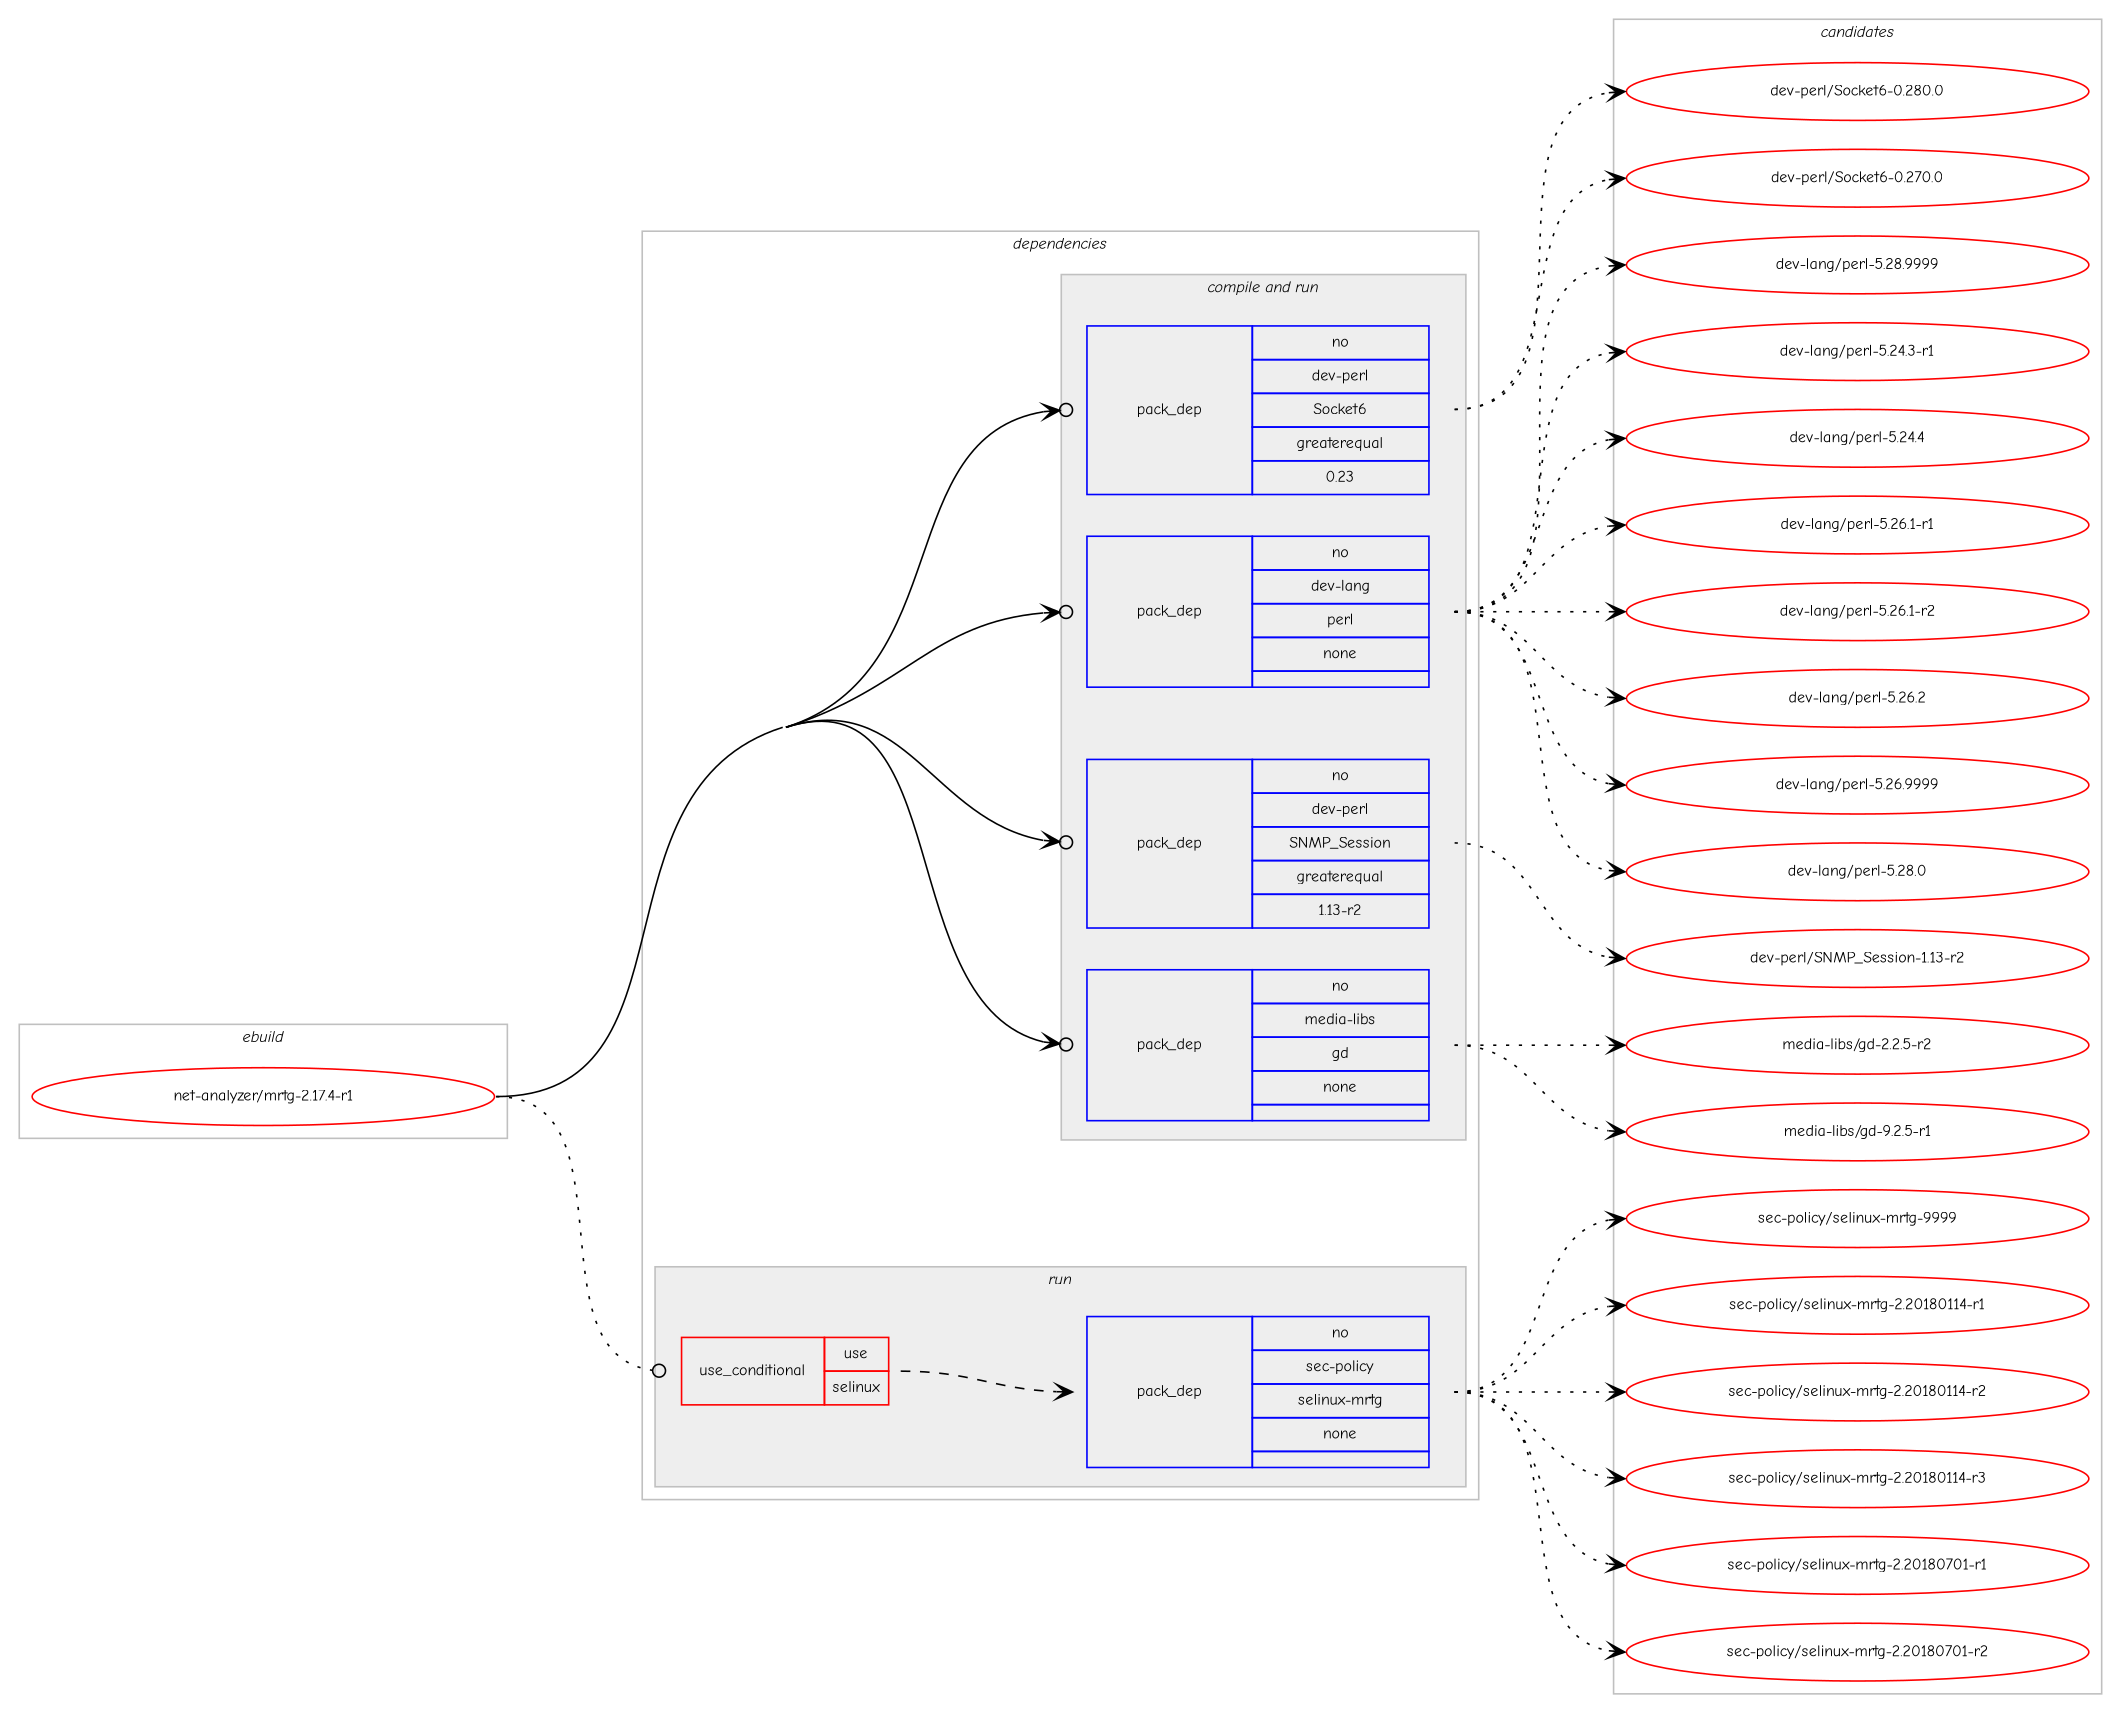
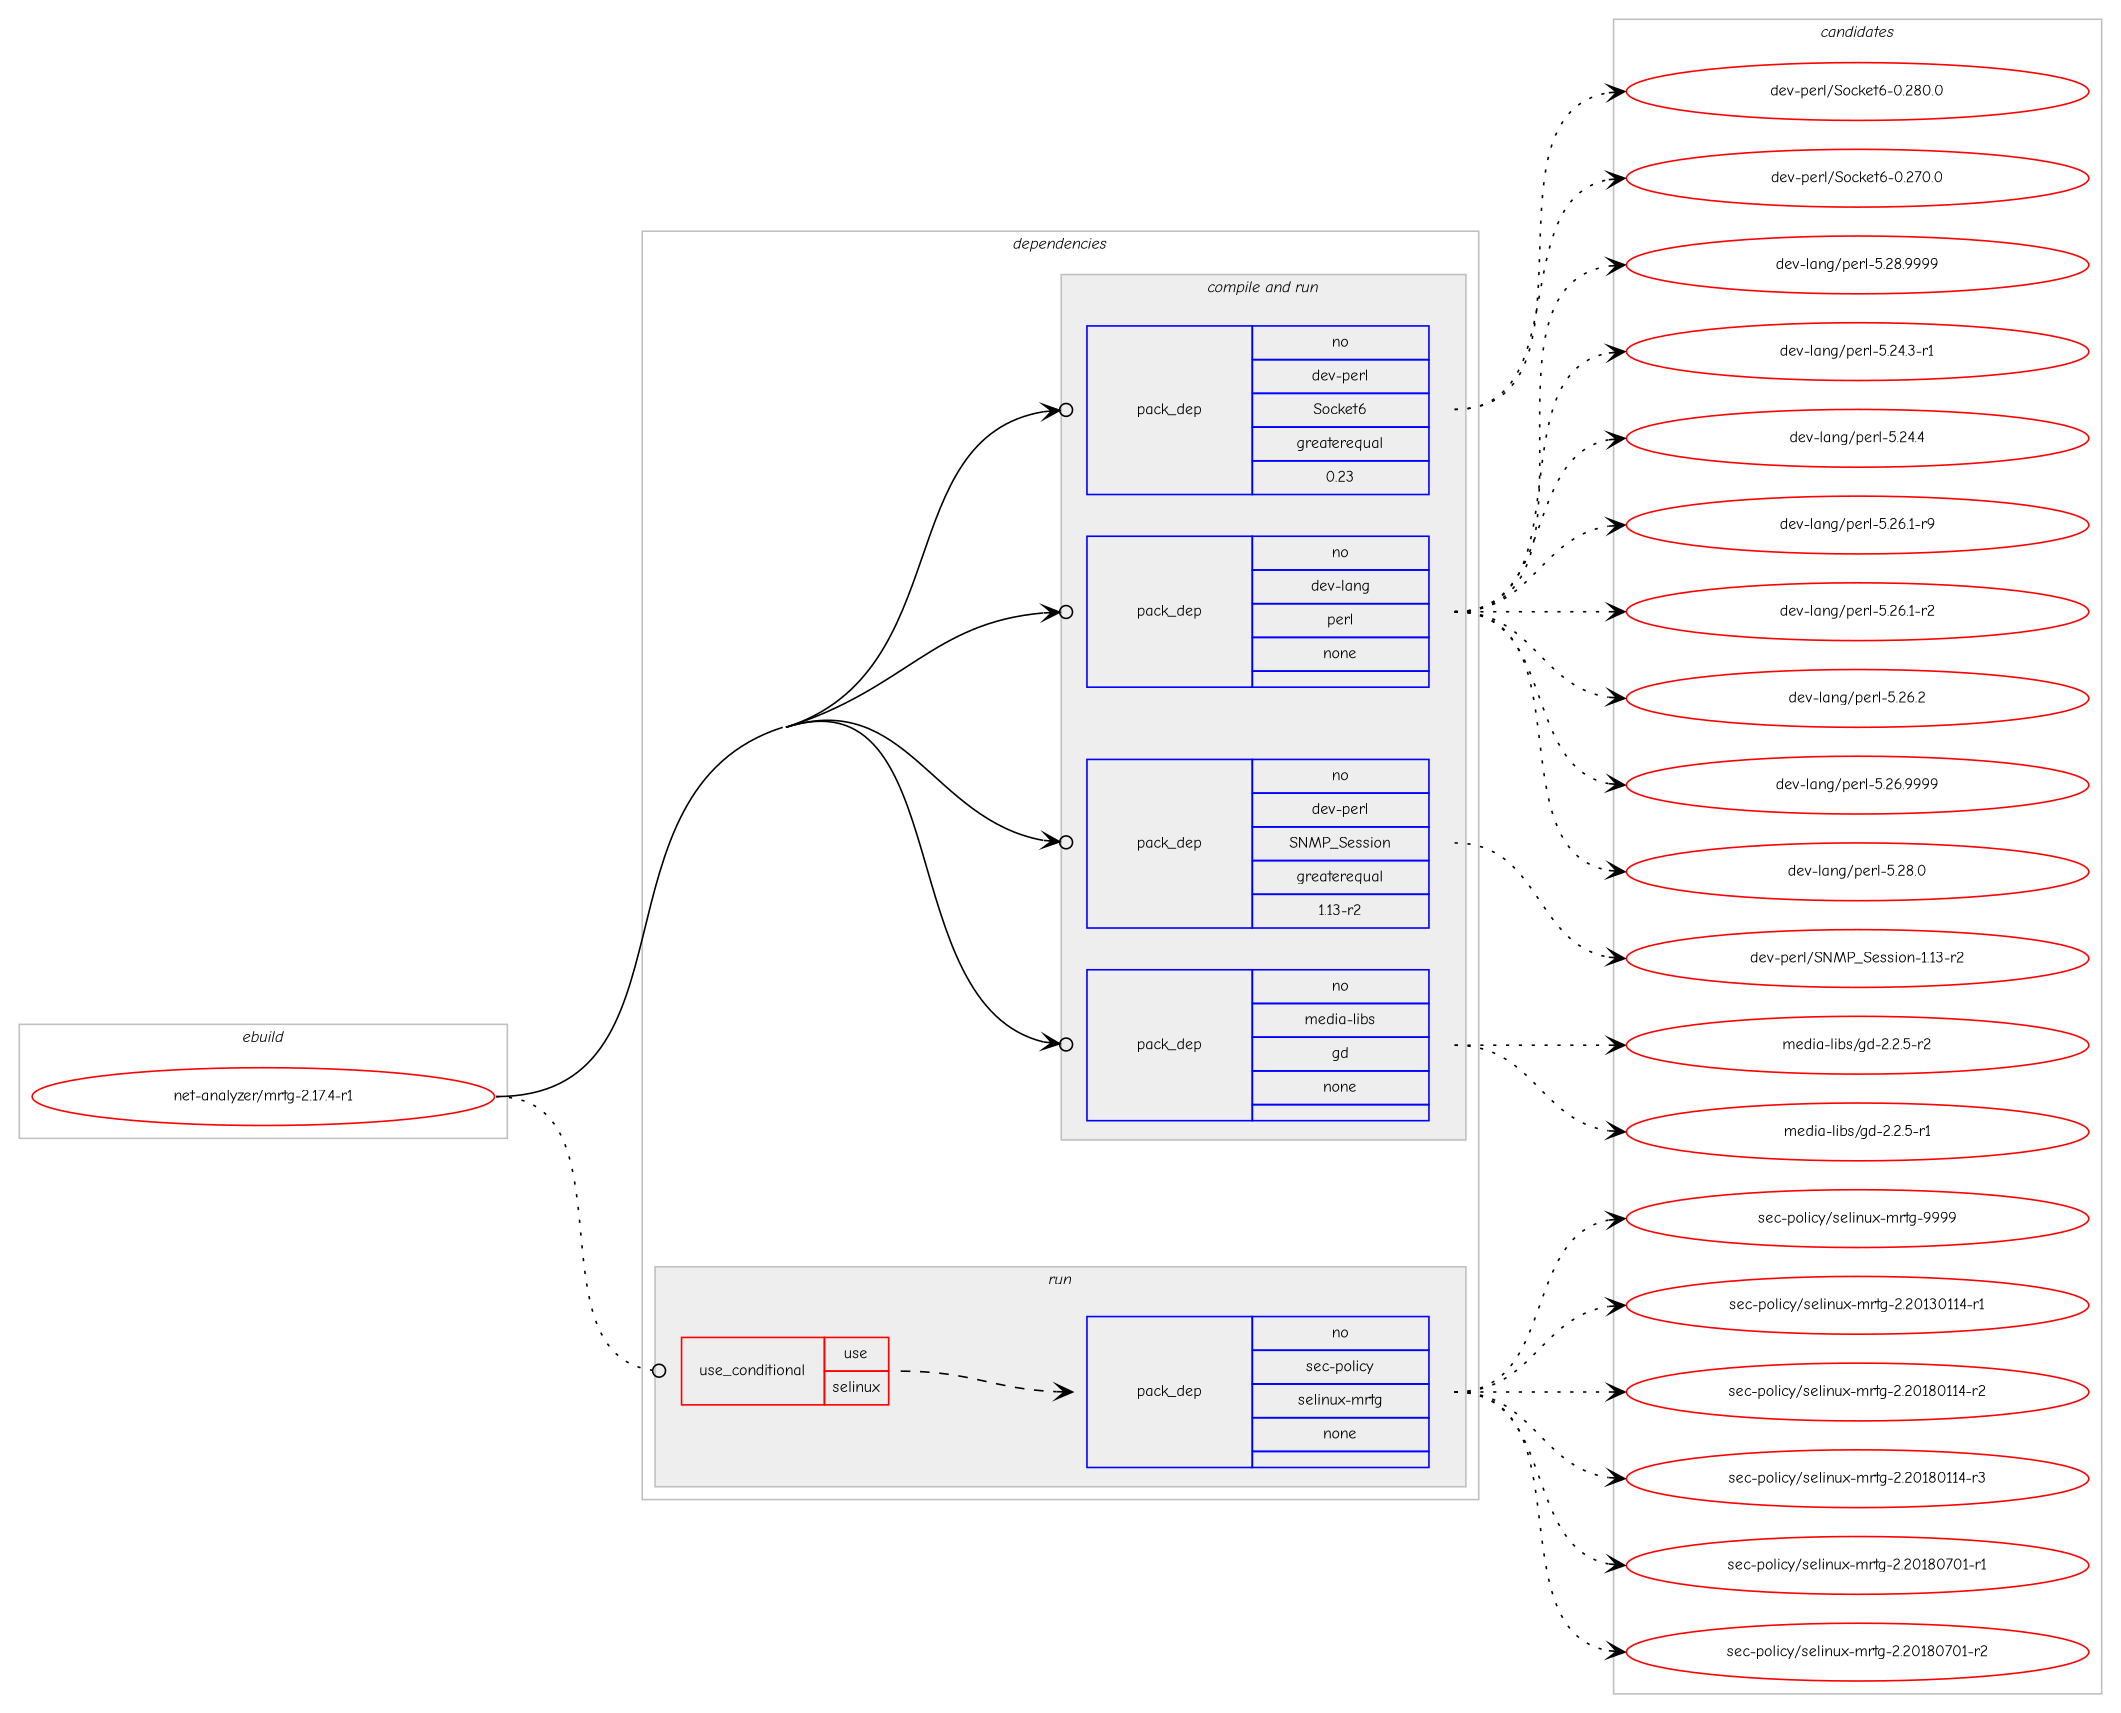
(1858, 525) -> (1858, 525)
(1858, 1132) -> (1858, 1132)
(1858, 1305) -> (1858, 1305)
